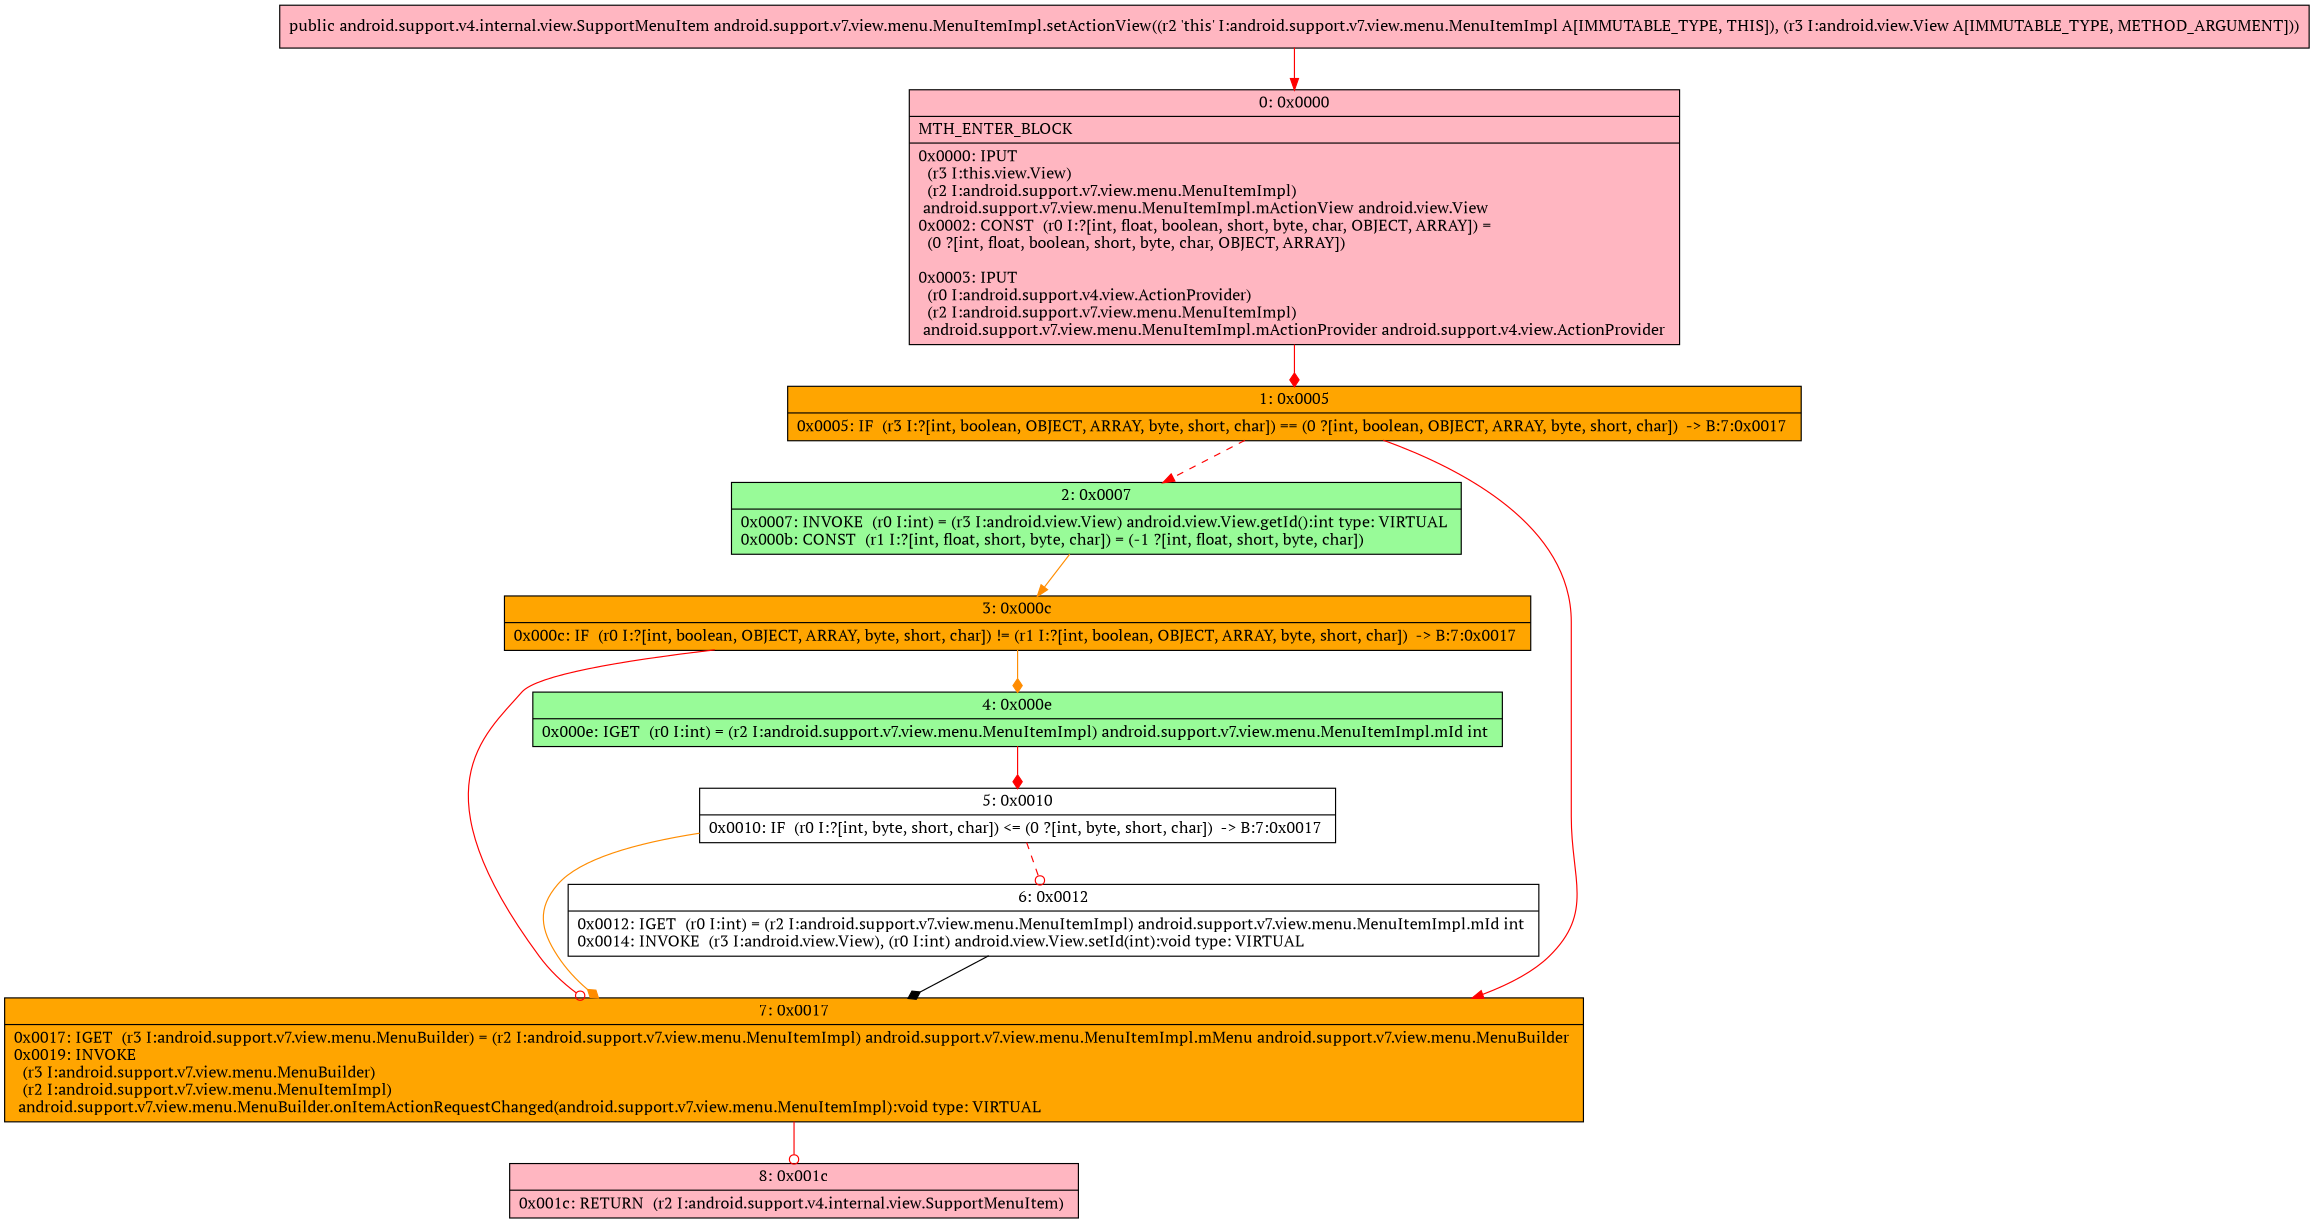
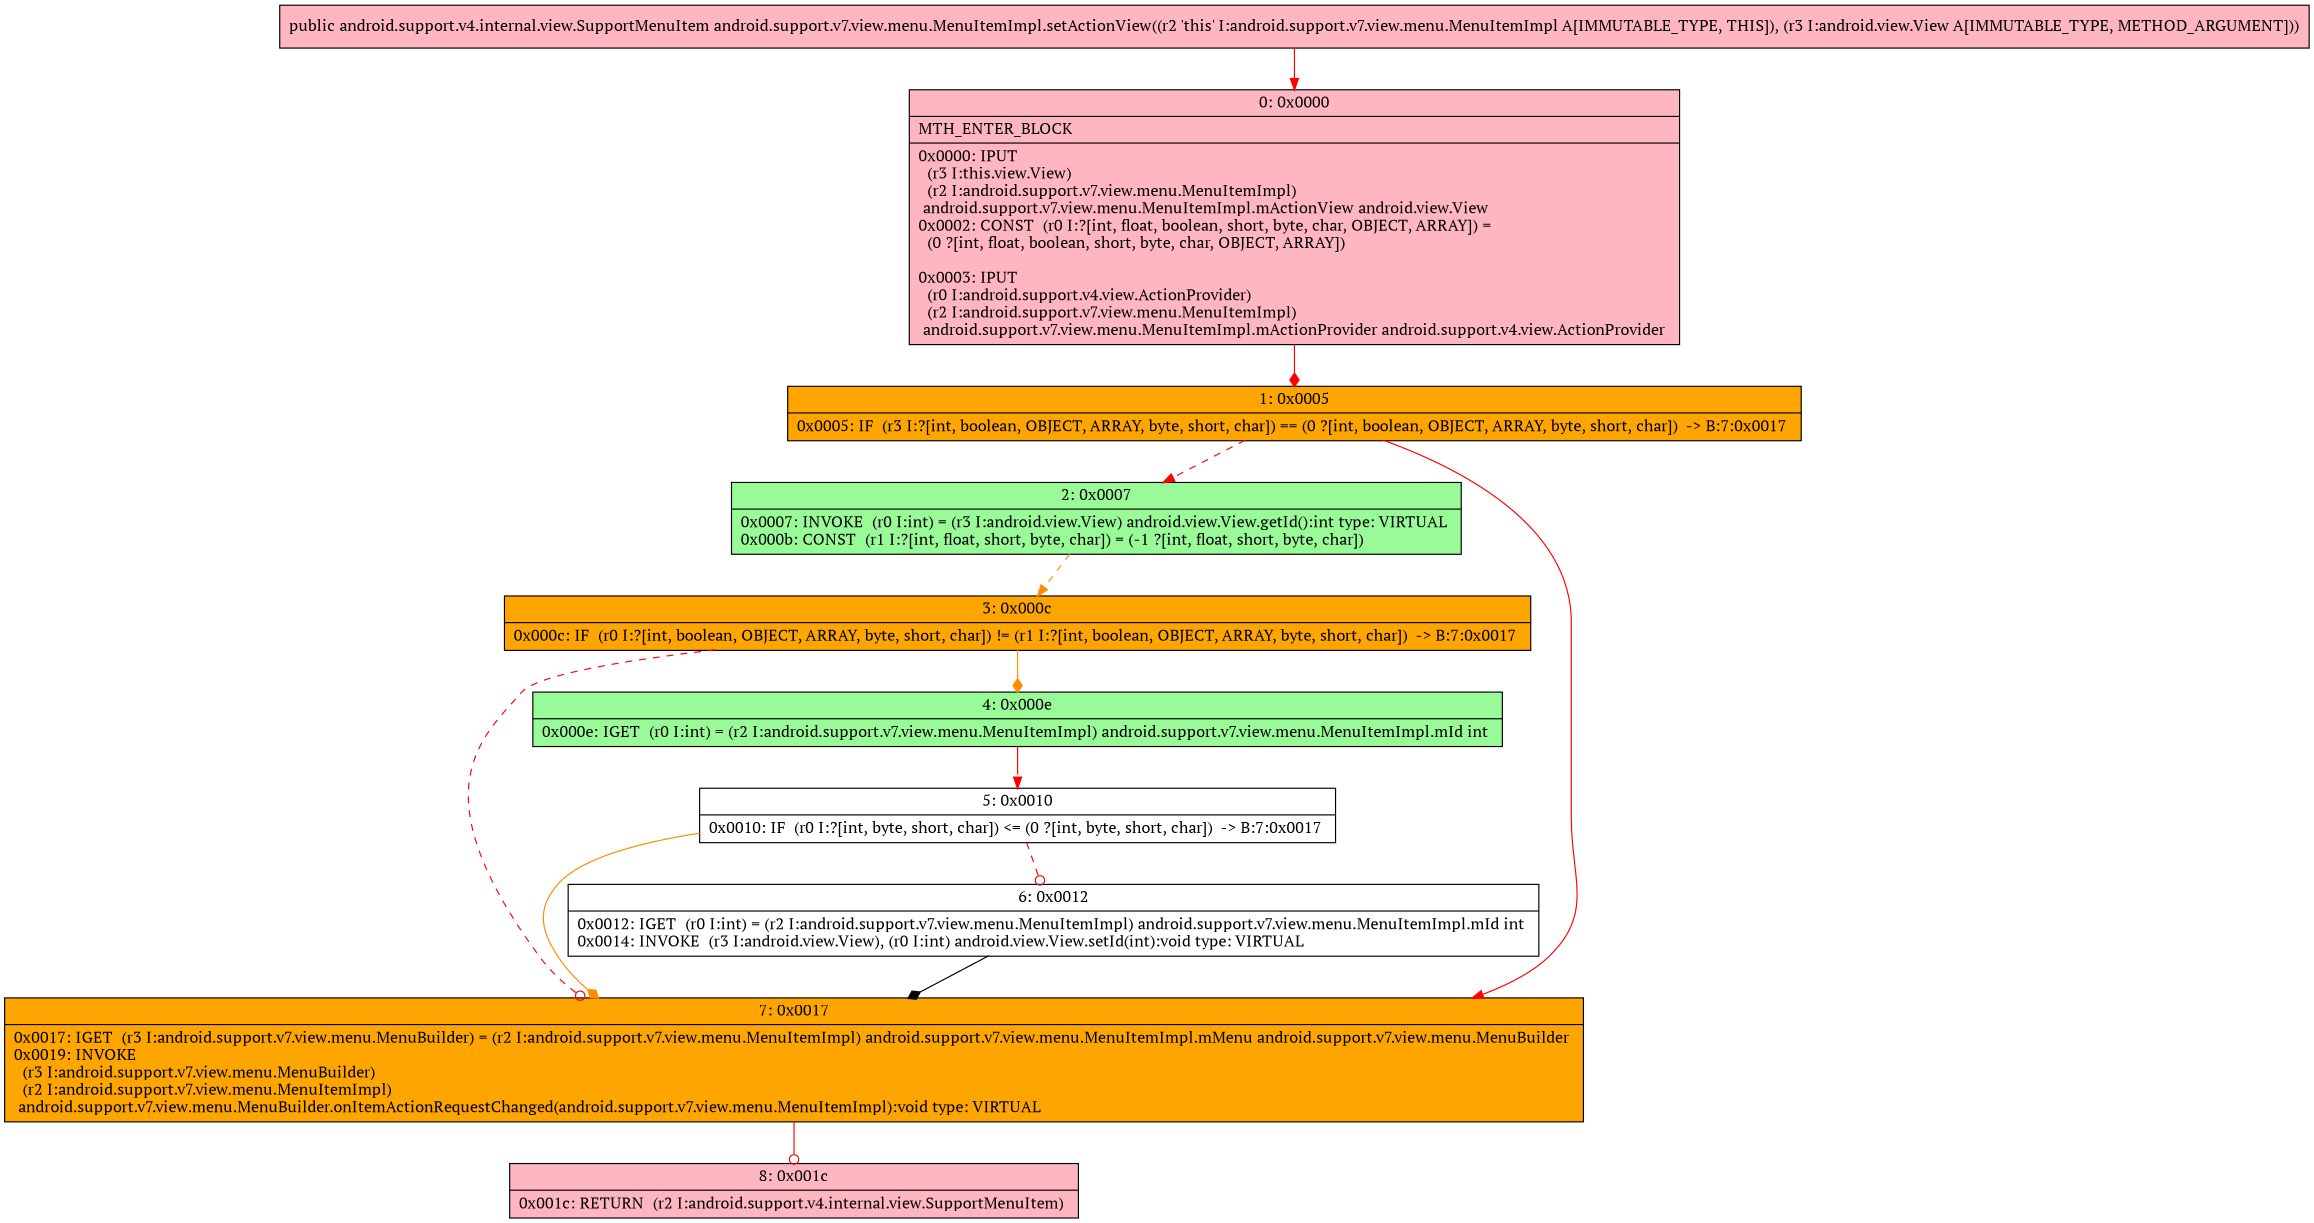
(1057, 571) -> (1057, 571)
(477, 752) -> (477, 752)
(1018, 760) -> (1018, 760)
